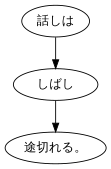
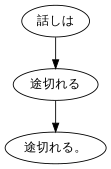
(56, 85) -> (56, 85)
